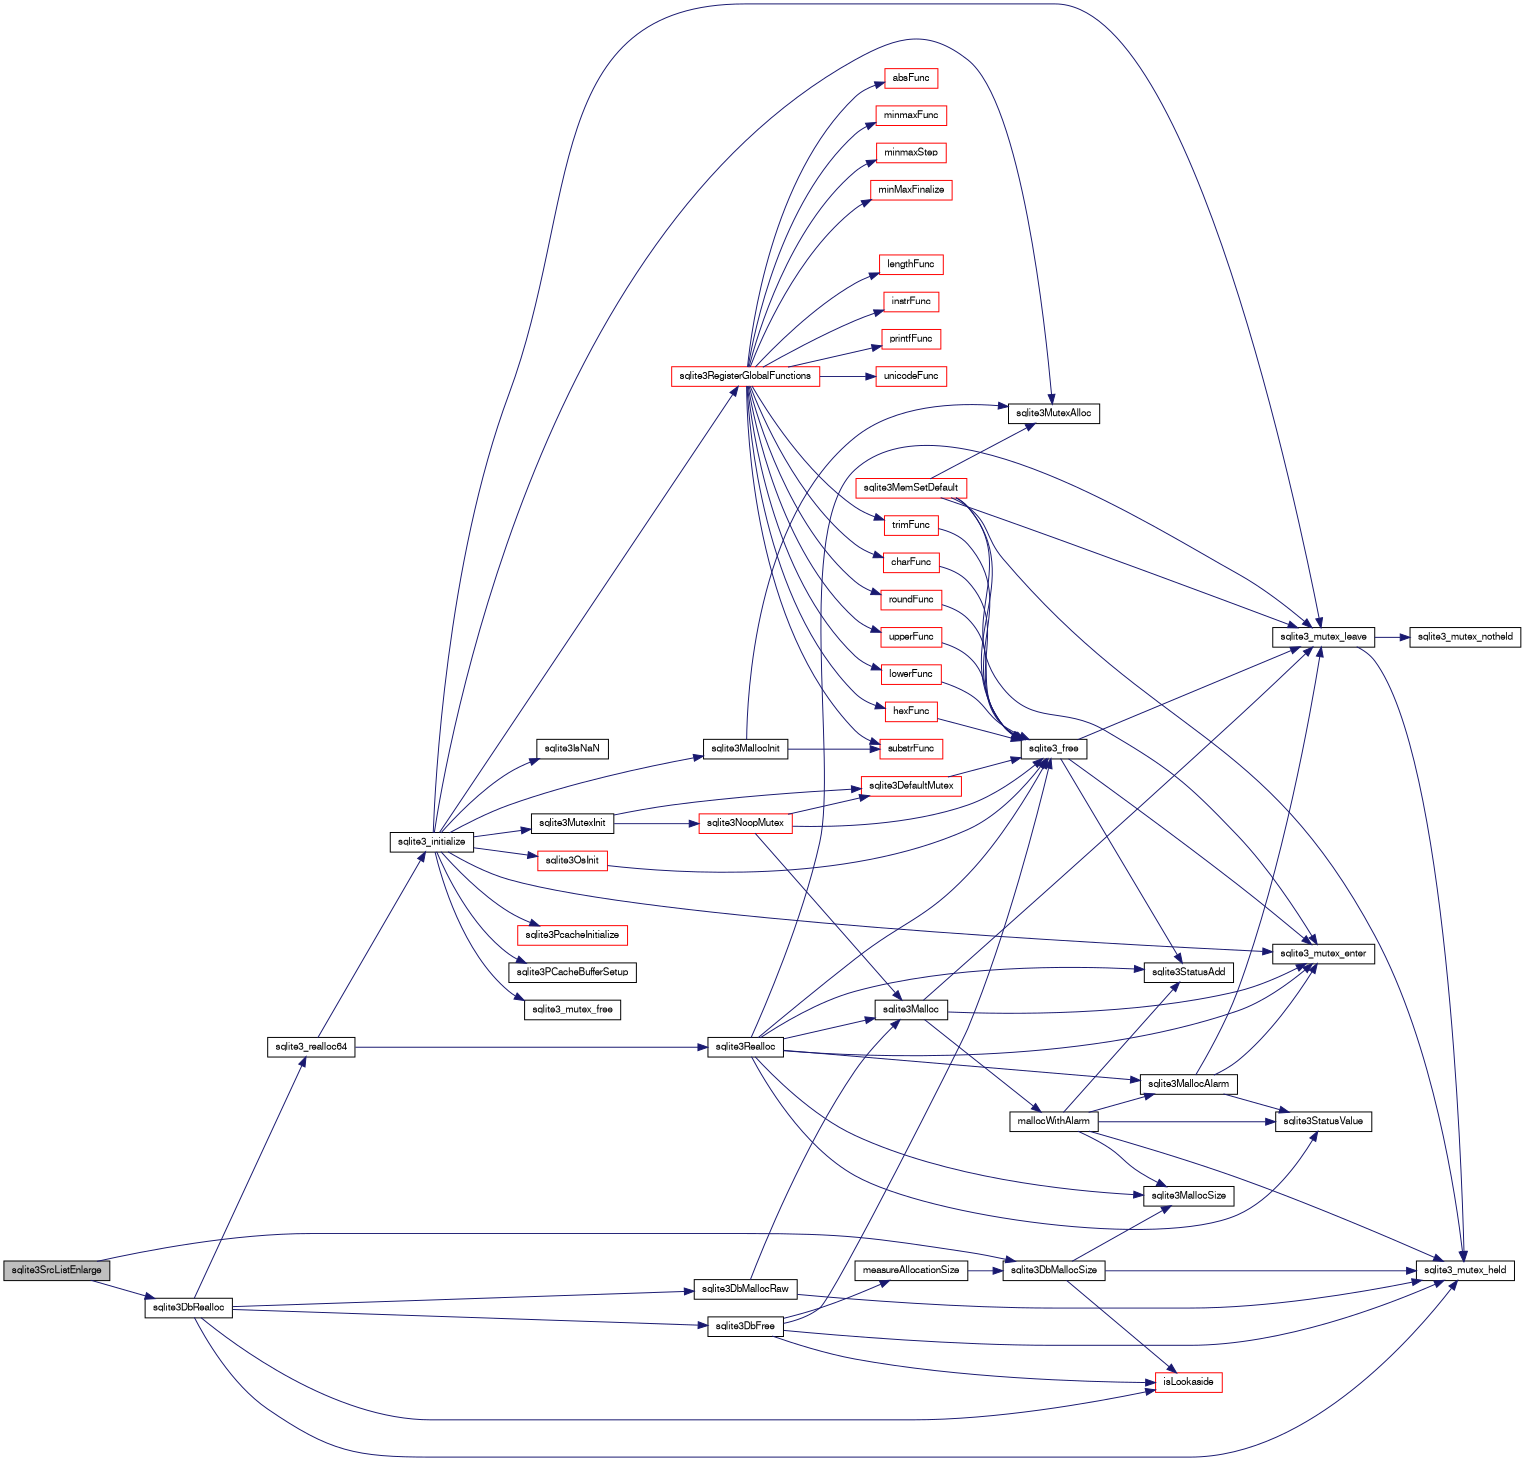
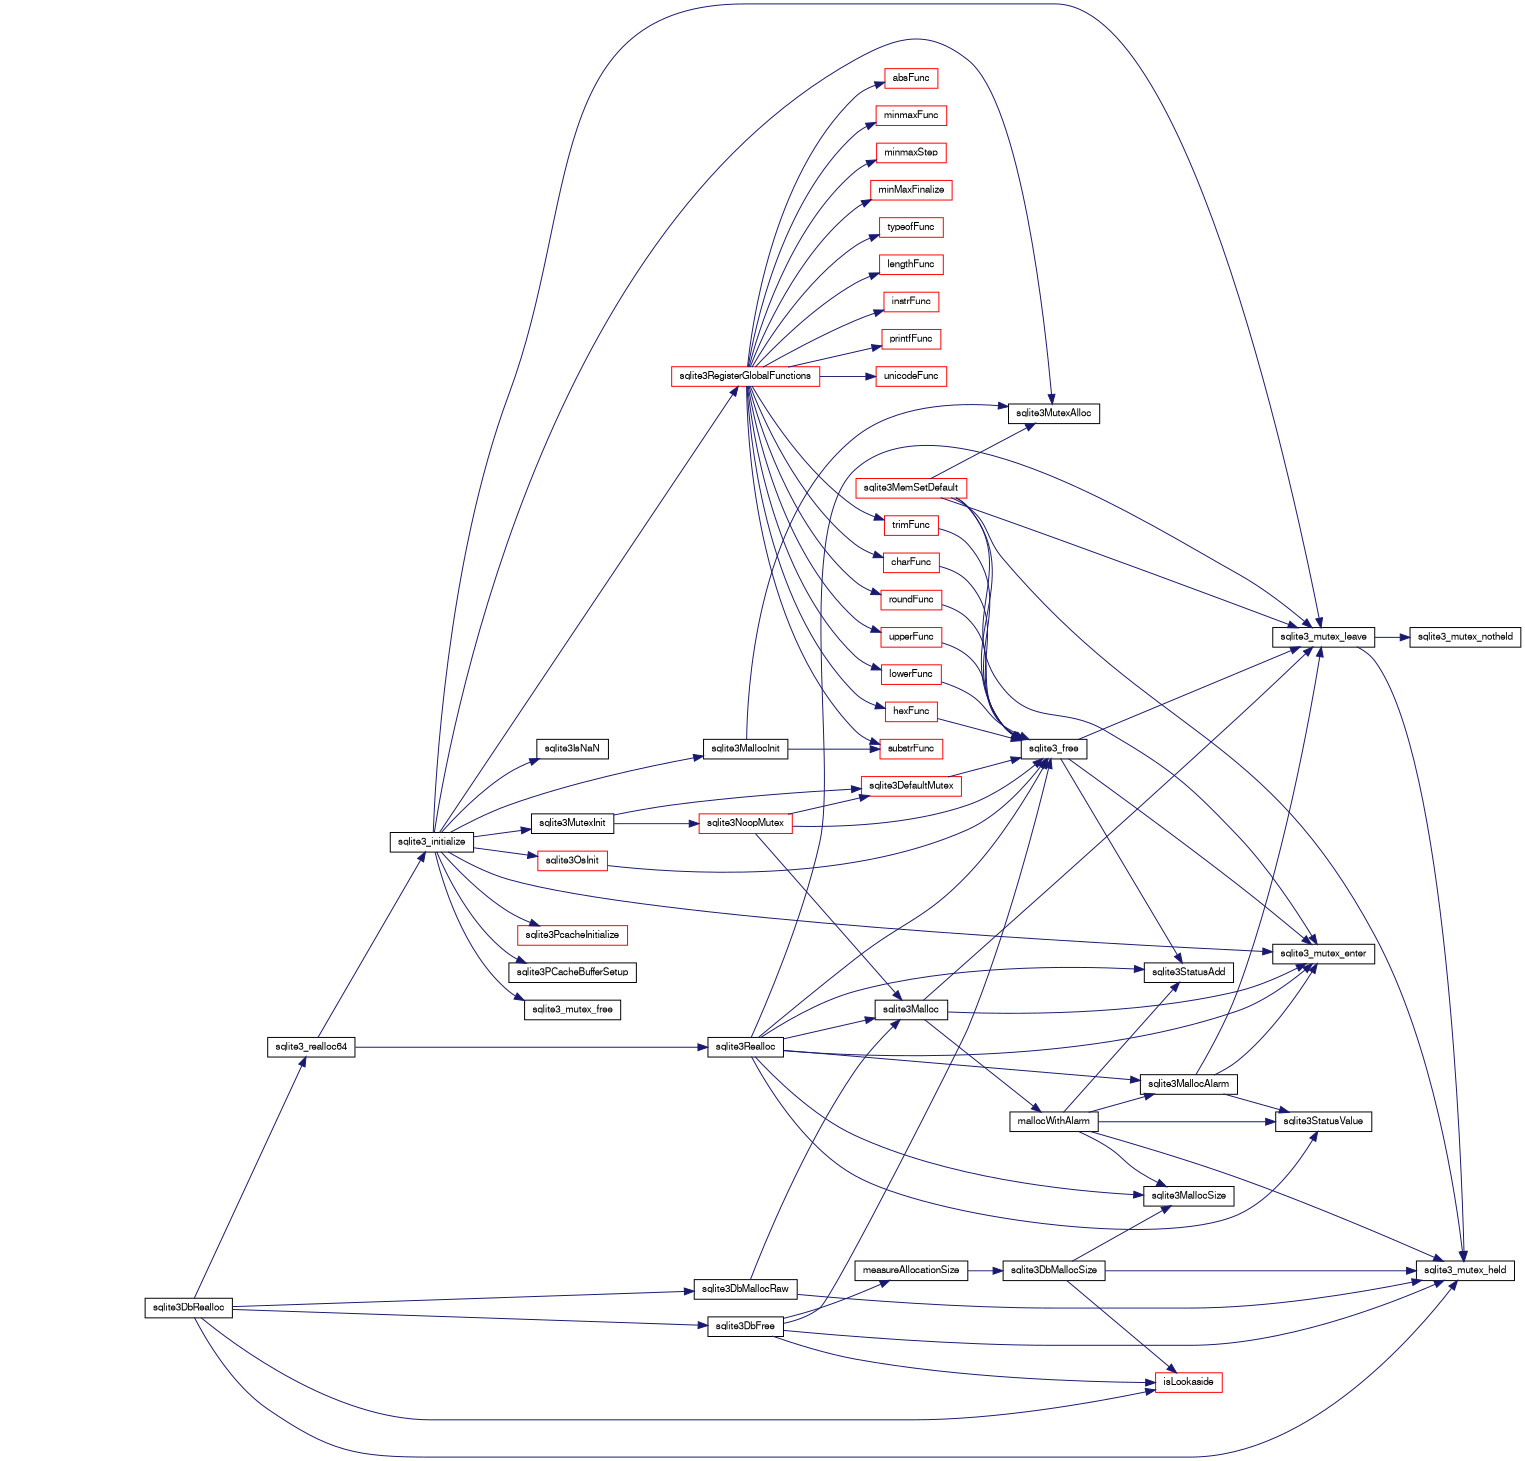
none -> (911, 227)
(57, 1271) -> none
